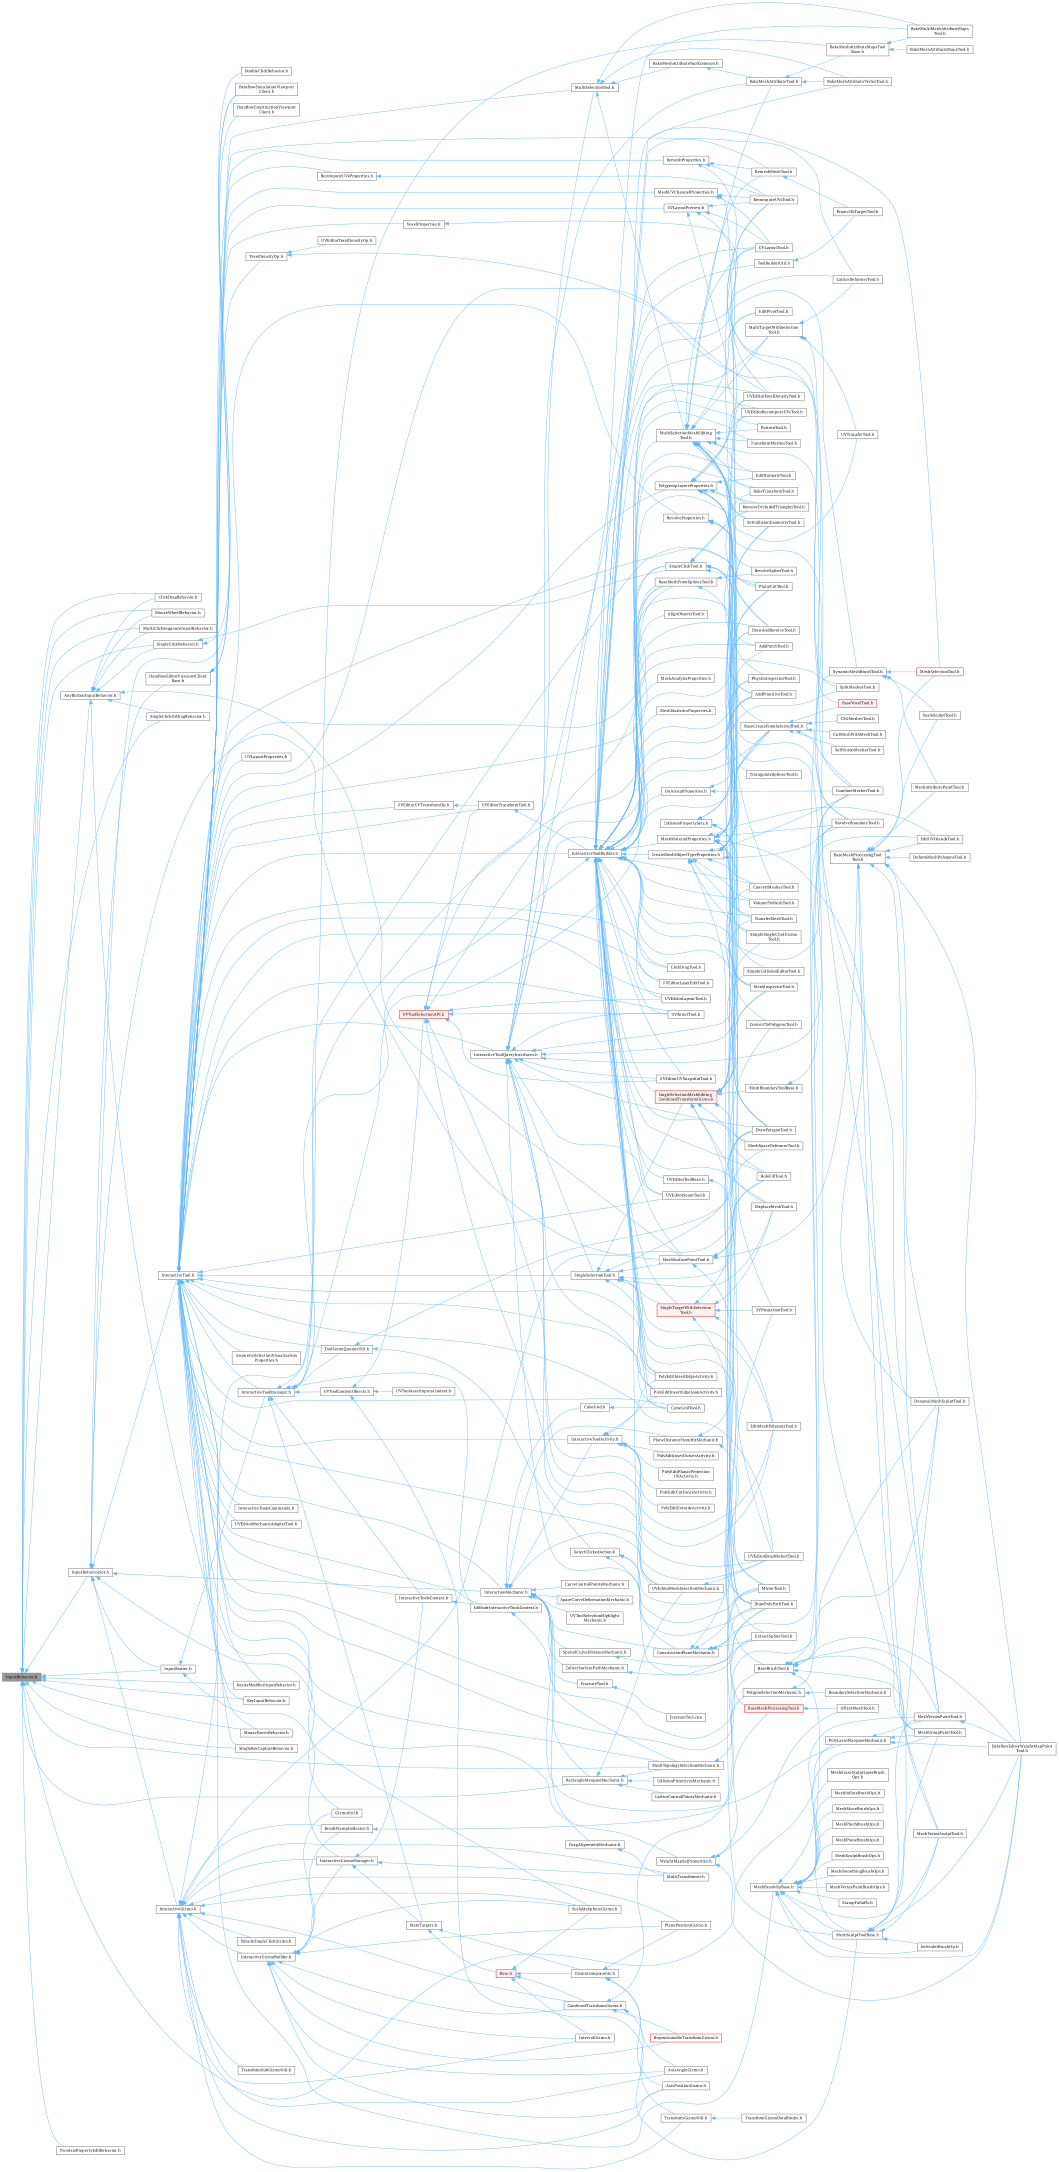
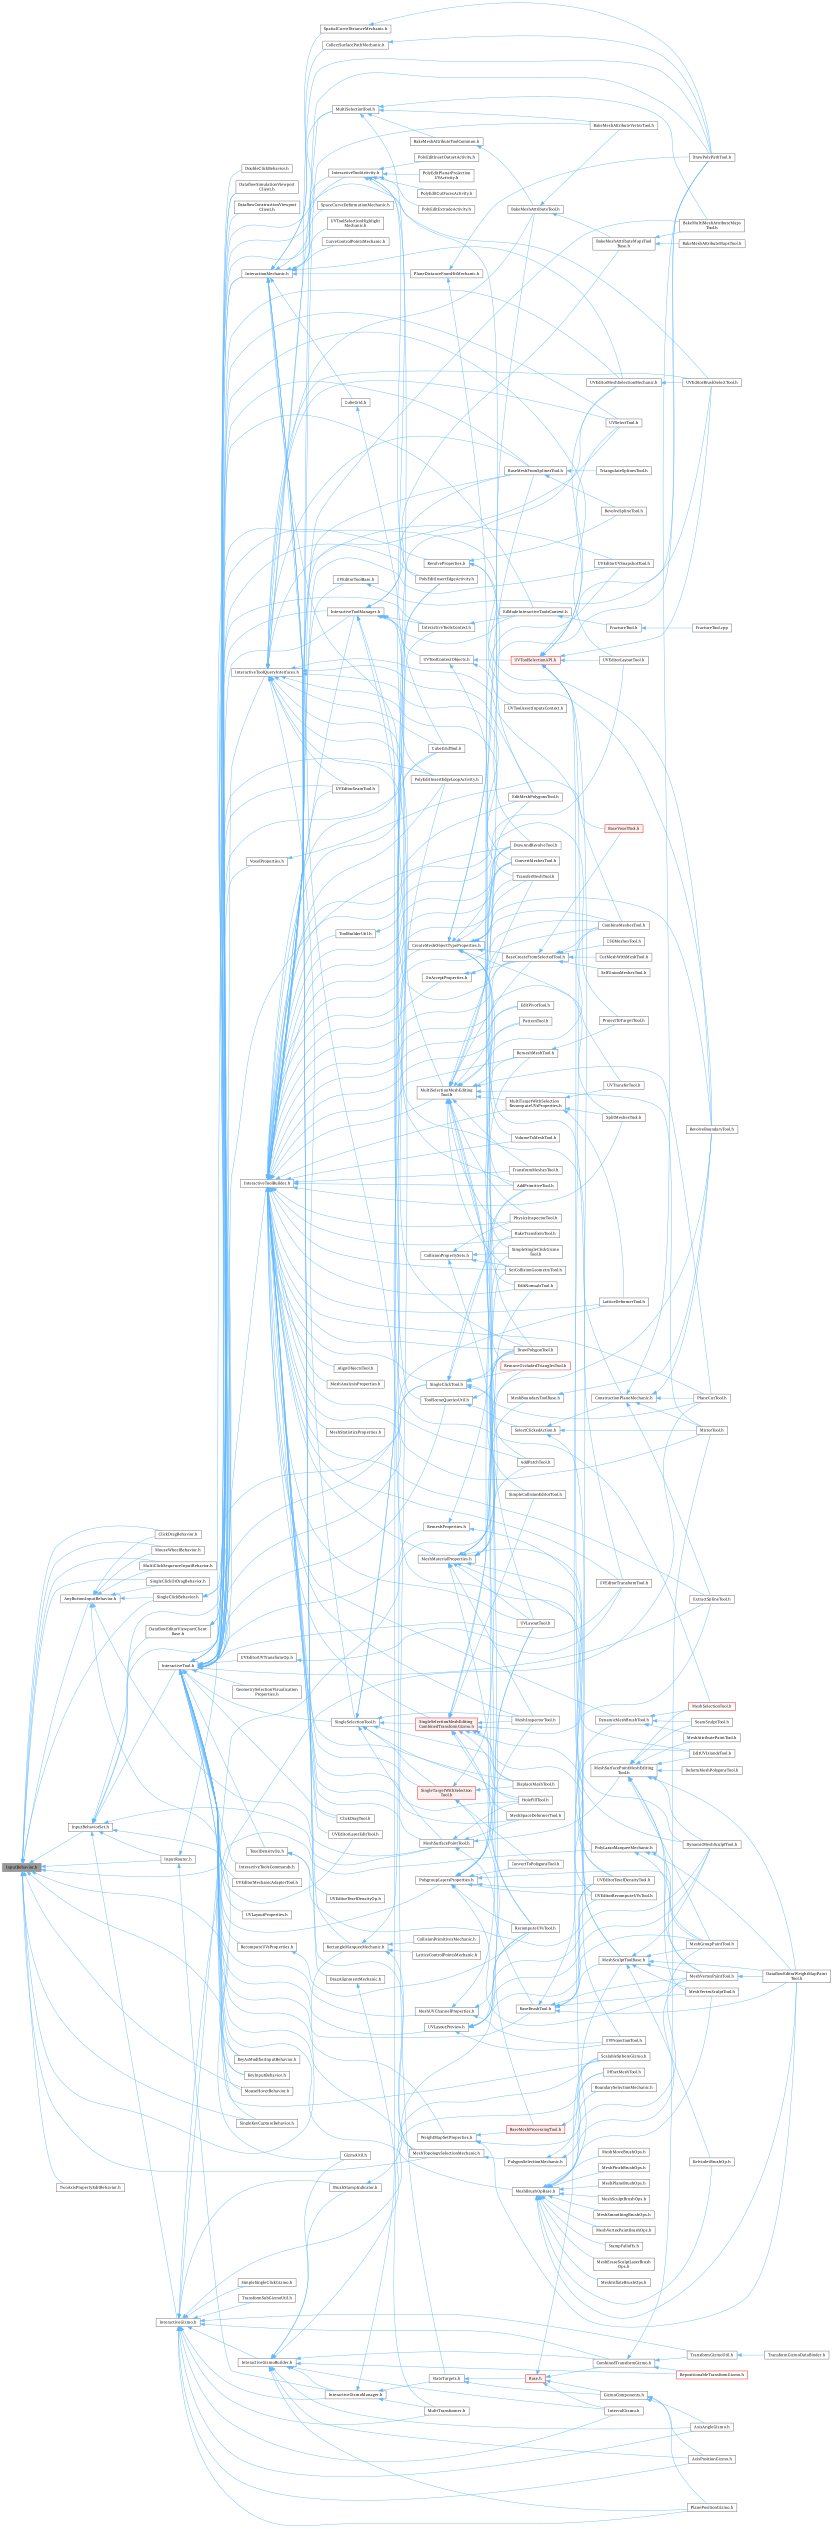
(739, 179) -> (481, 1694)
(774, 330) -> (536, 1104)
(774, 507) -> (536, 1366)
none -> (503, 589)
(559, 834) -> (339, 1476)
(858, 857) -> (624, 1770)
(740, 1310) -> (529, 2050)
